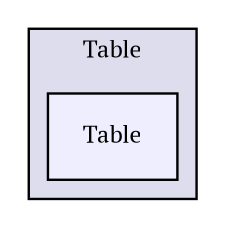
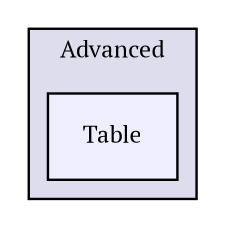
(113, 52) -> (113, 52)
